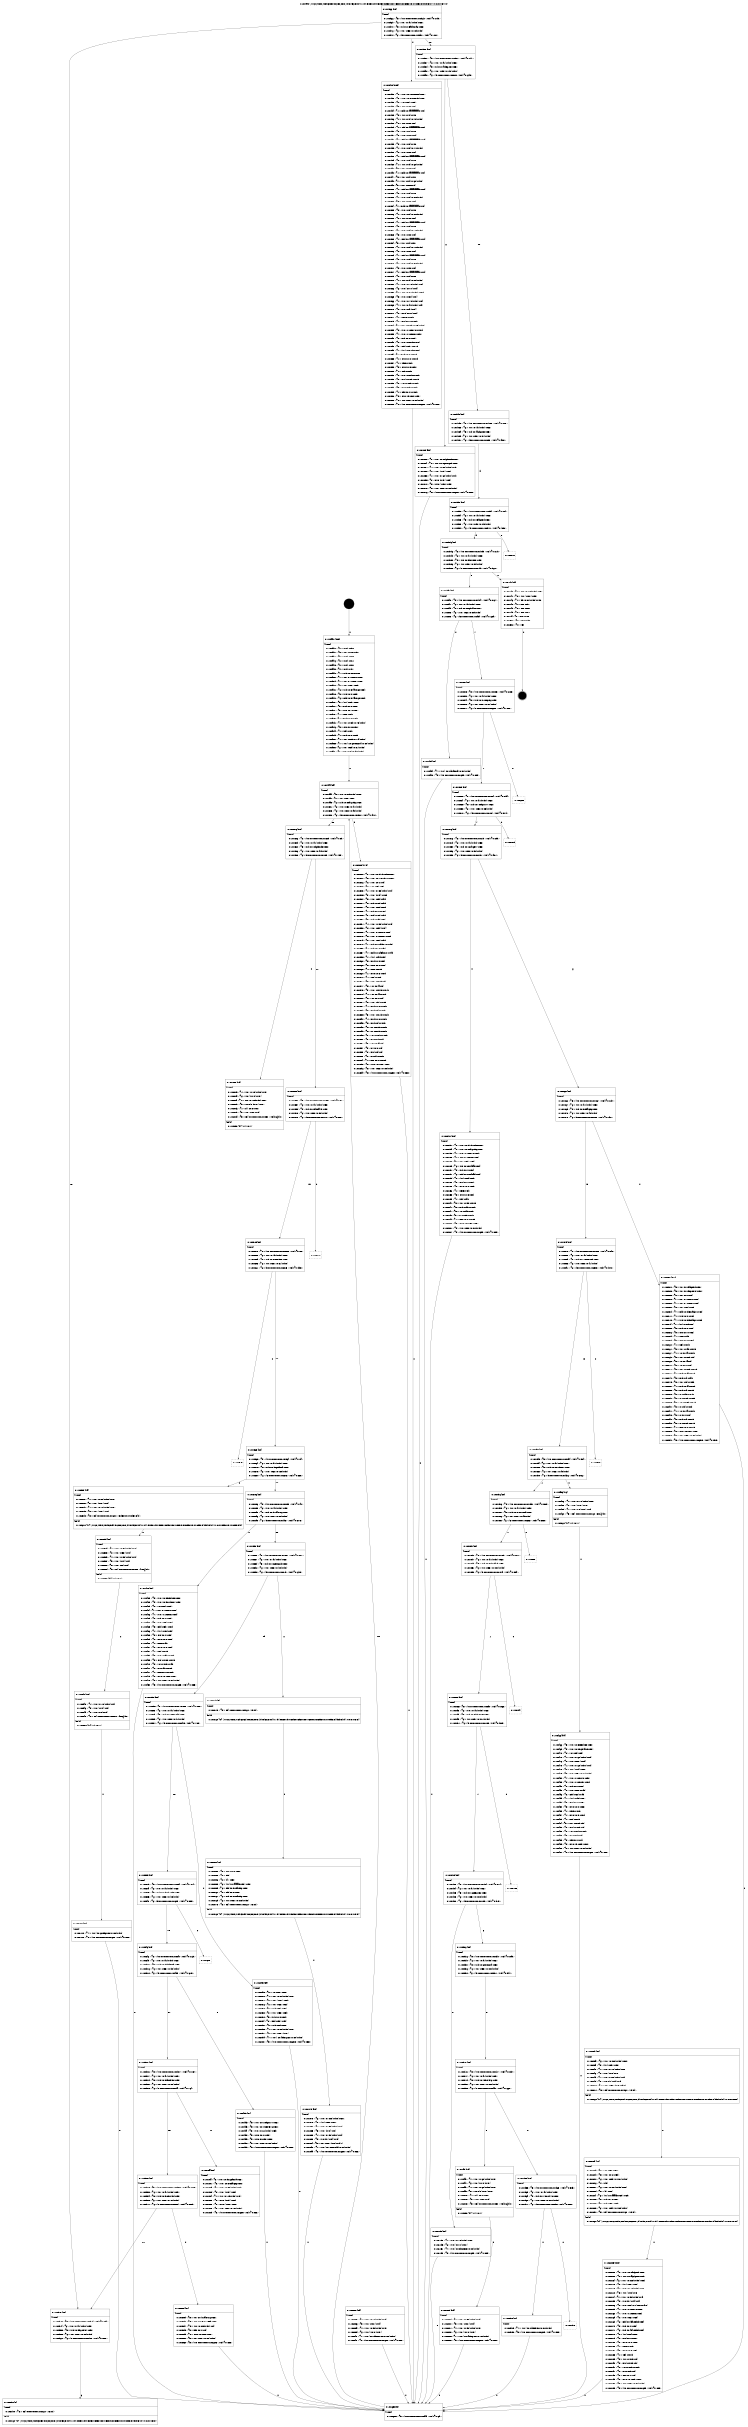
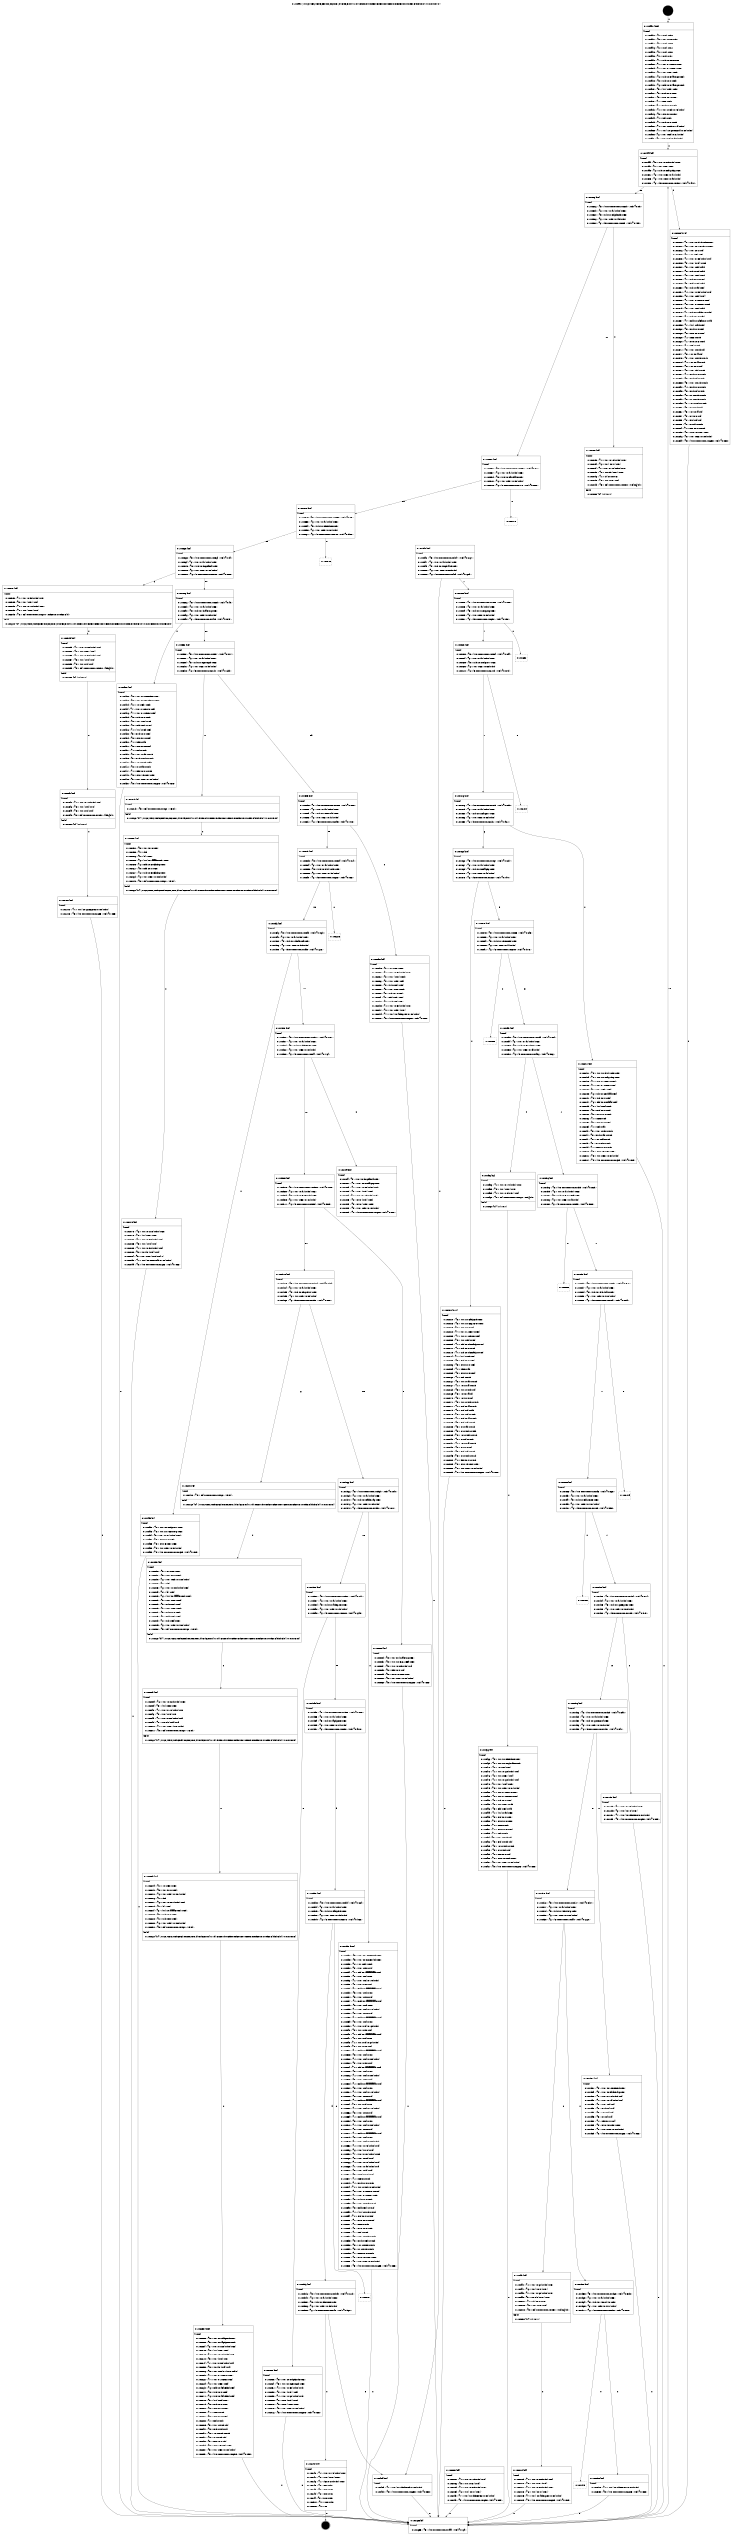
(470, 579) -> (344, 2399)
(70, 1026) -> (336, 1391)
none -> (224, 1600)
none -> (612, 2106)
